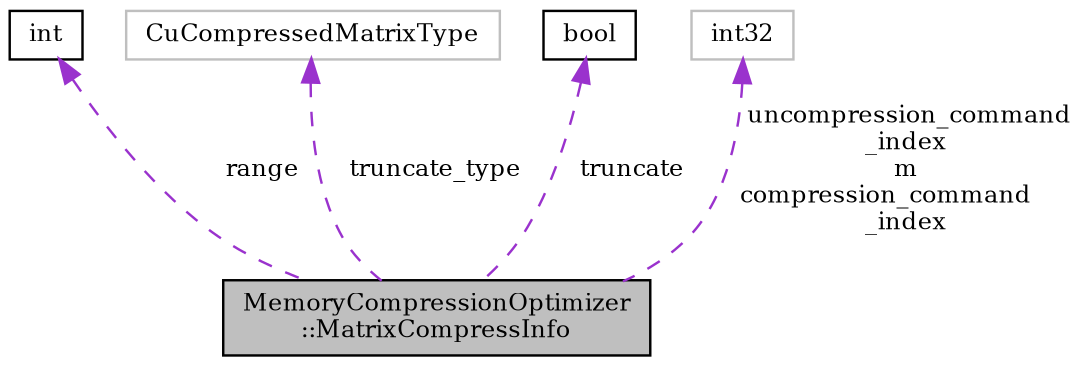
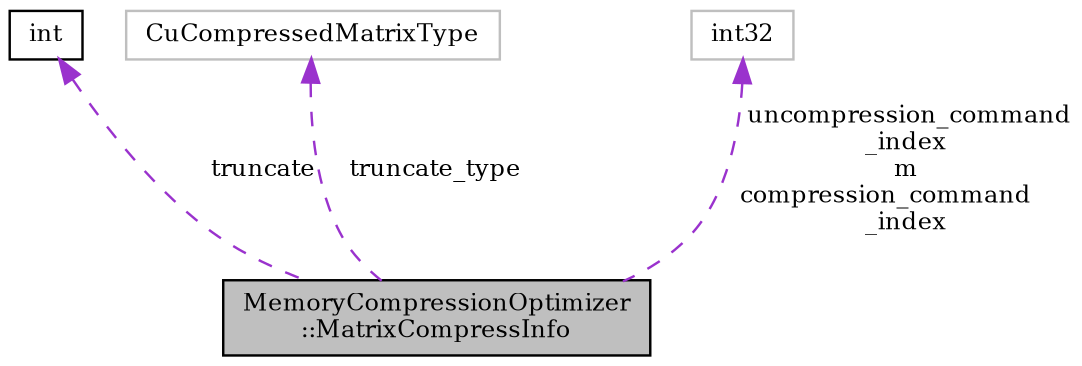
(590, 35) -> none
(260, 170) -> (260, 170)
